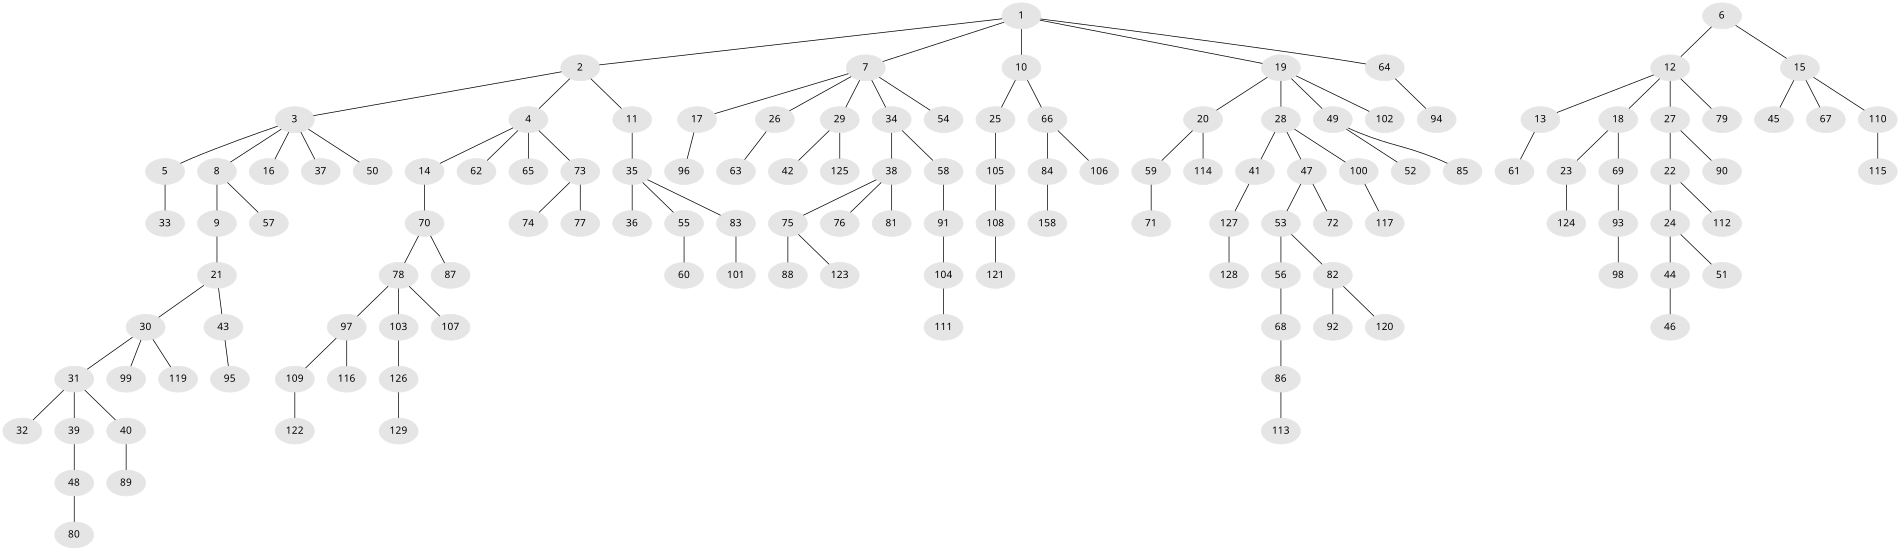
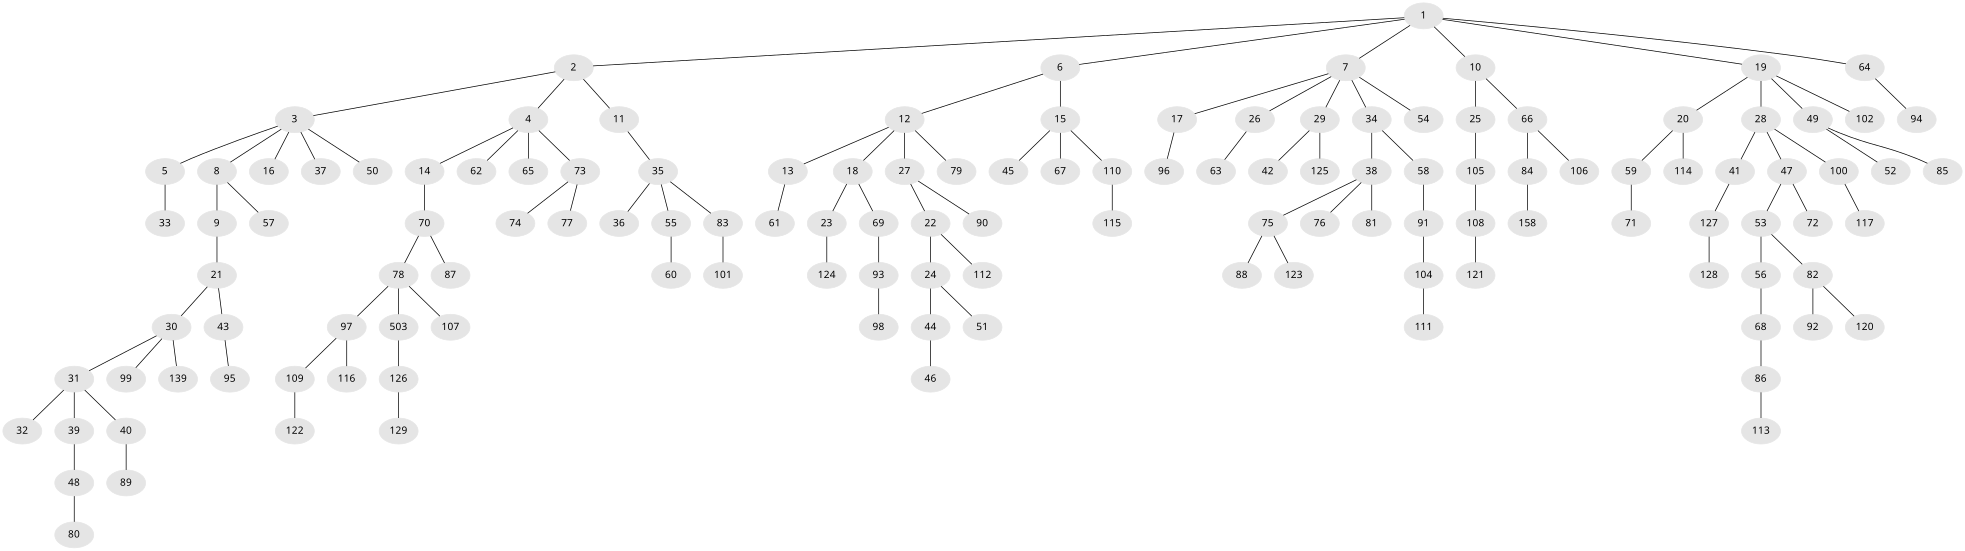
none -> (1242, 42)
(399, 327) -> (399, 327)
(178, 379) -> (178, 379)
